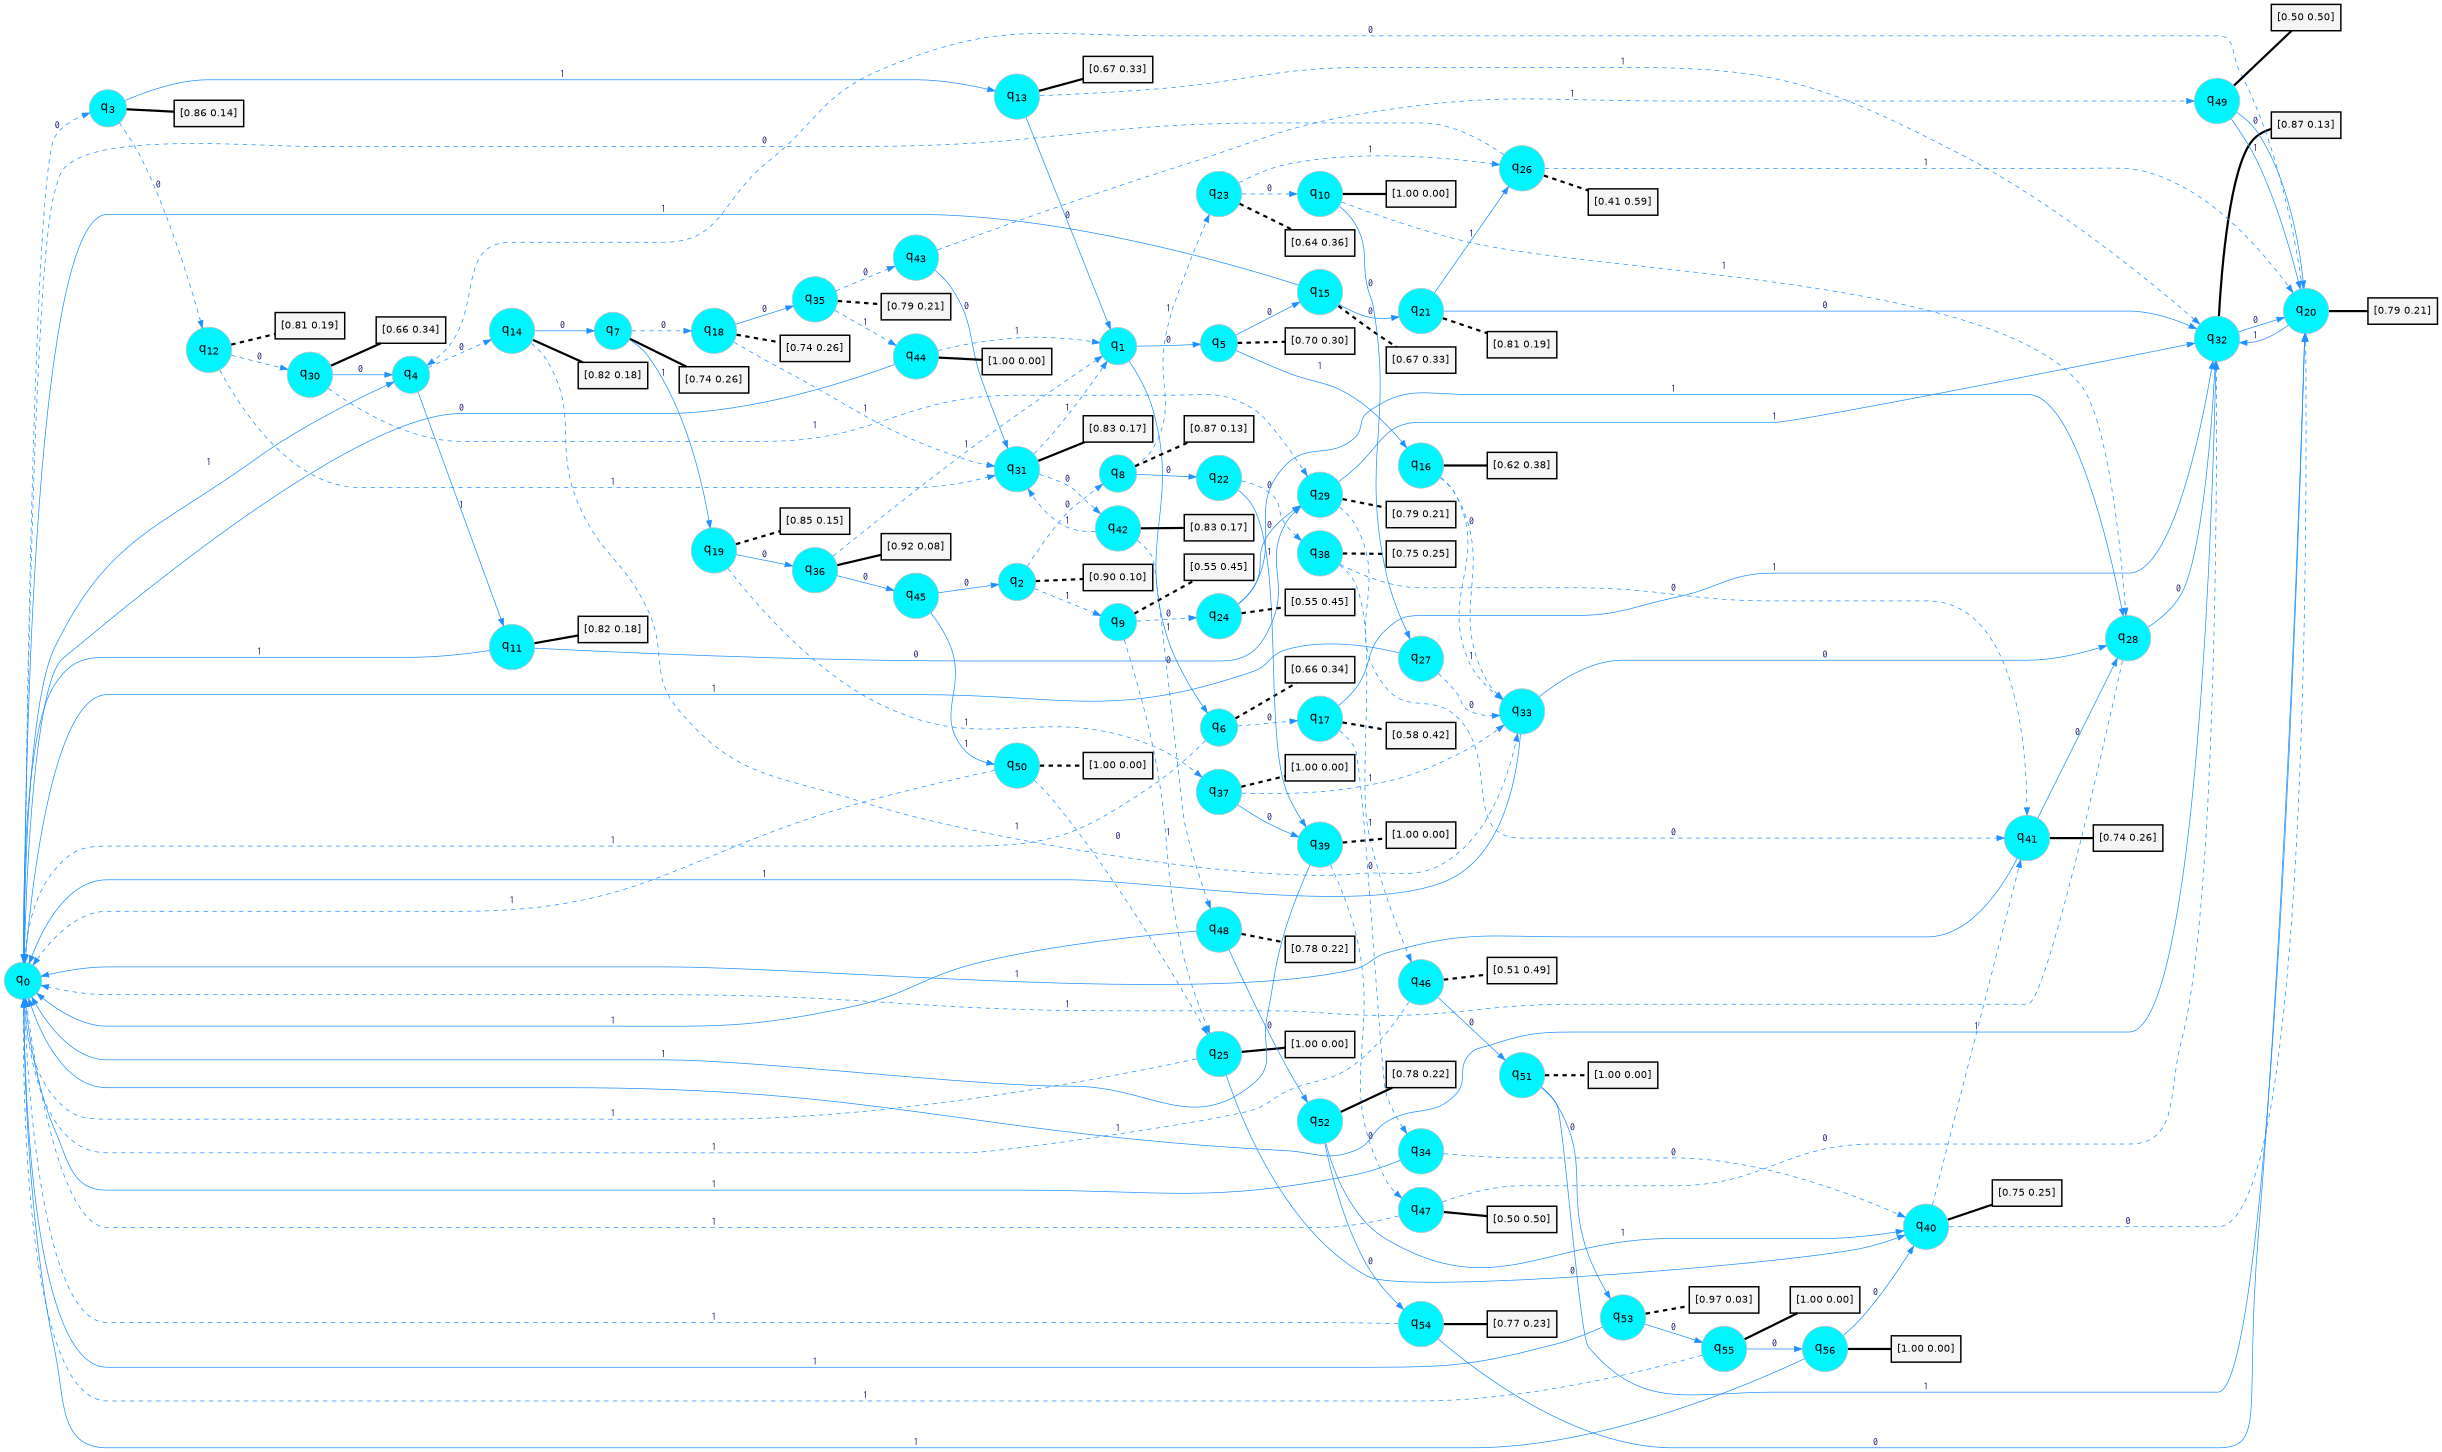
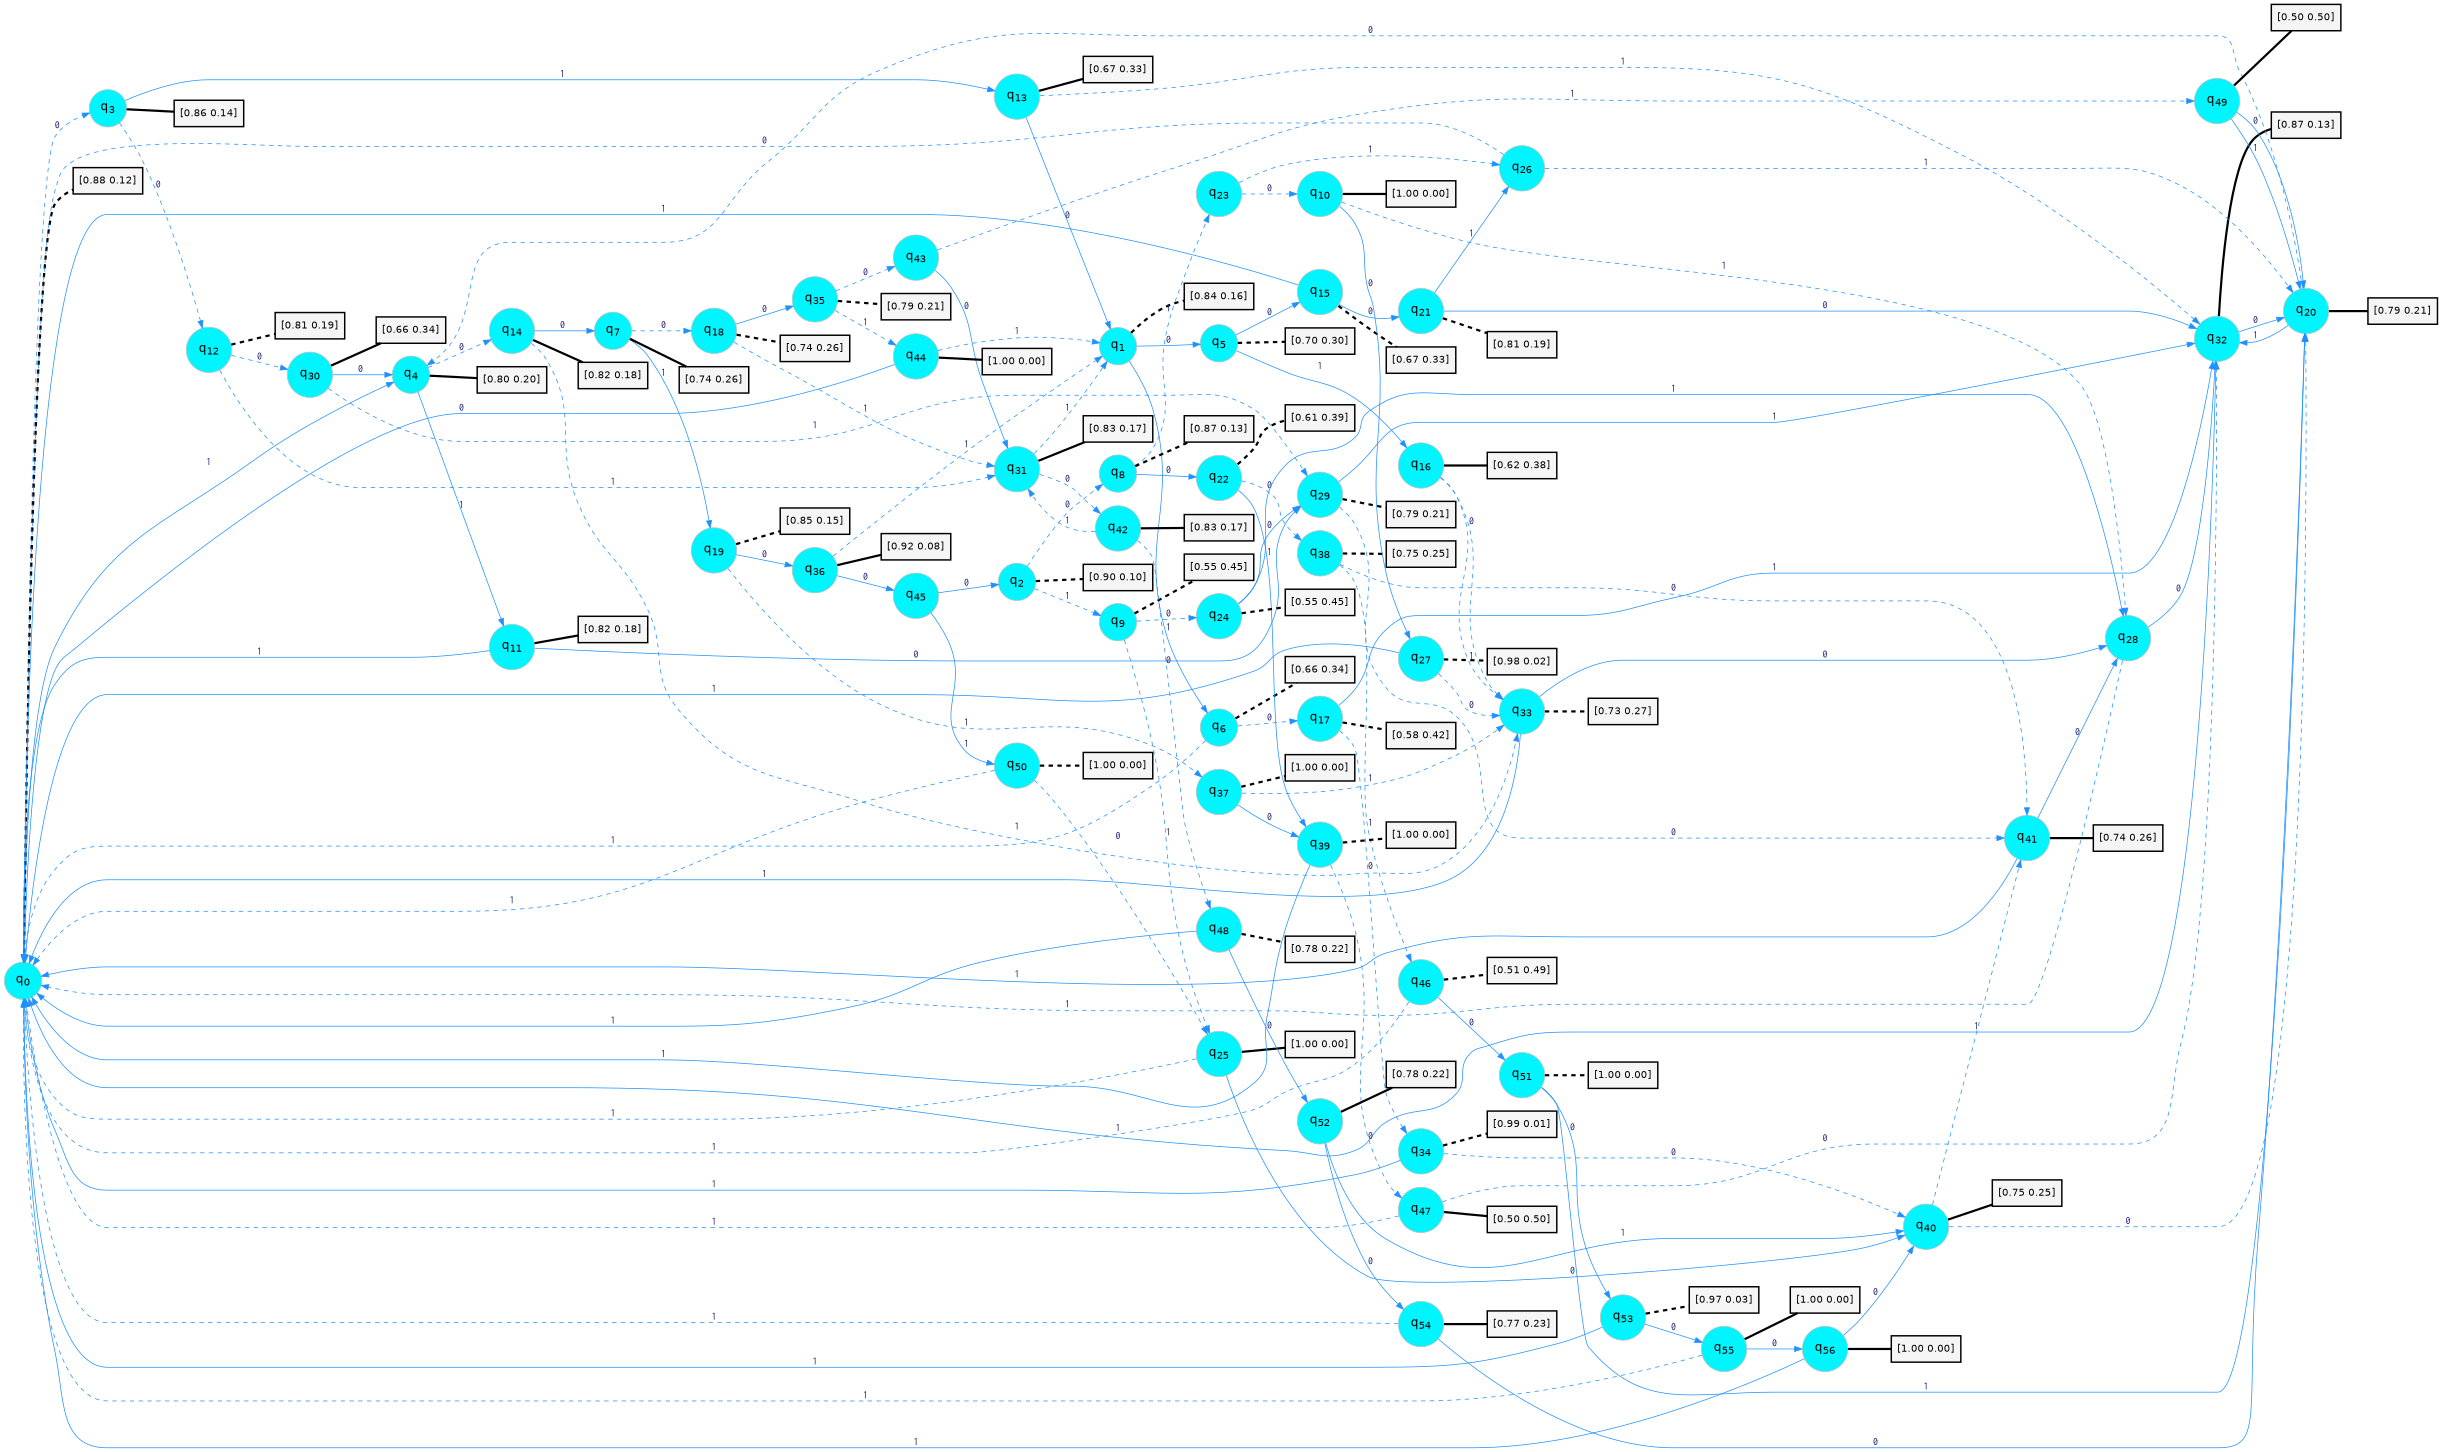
none -> (108, 181)
(1623, 202) -> none
(1320, 243) -> none
none -> (1219, 296)
none -> (512, 380)
none -> (1320, 418)
none -> (1522, 662)
none -> (1623, 711)
none -> (1522, 1124)
